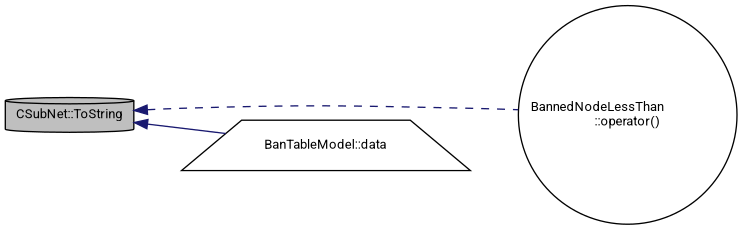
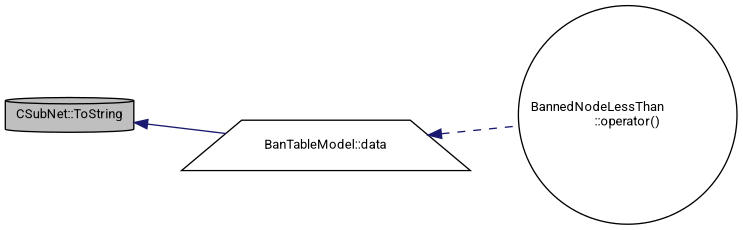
(333, 106) -> (480, 130)
